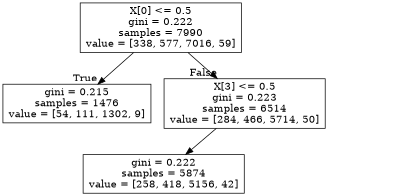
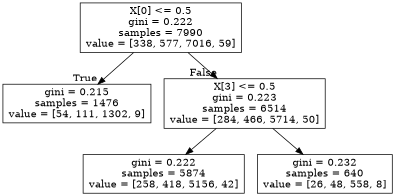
none -> (325, 174)
